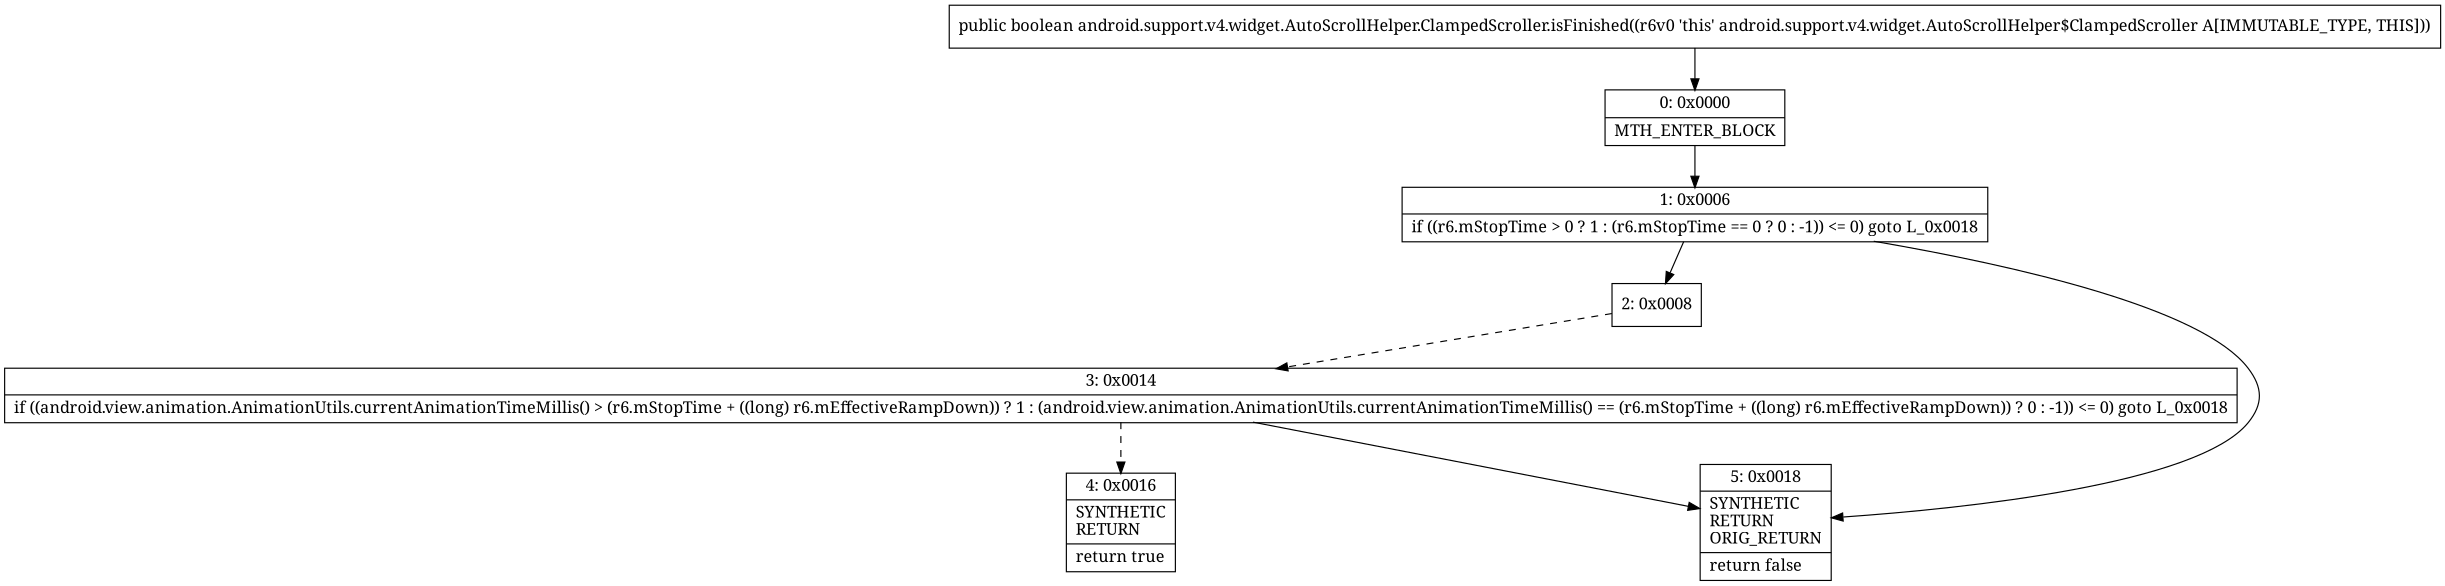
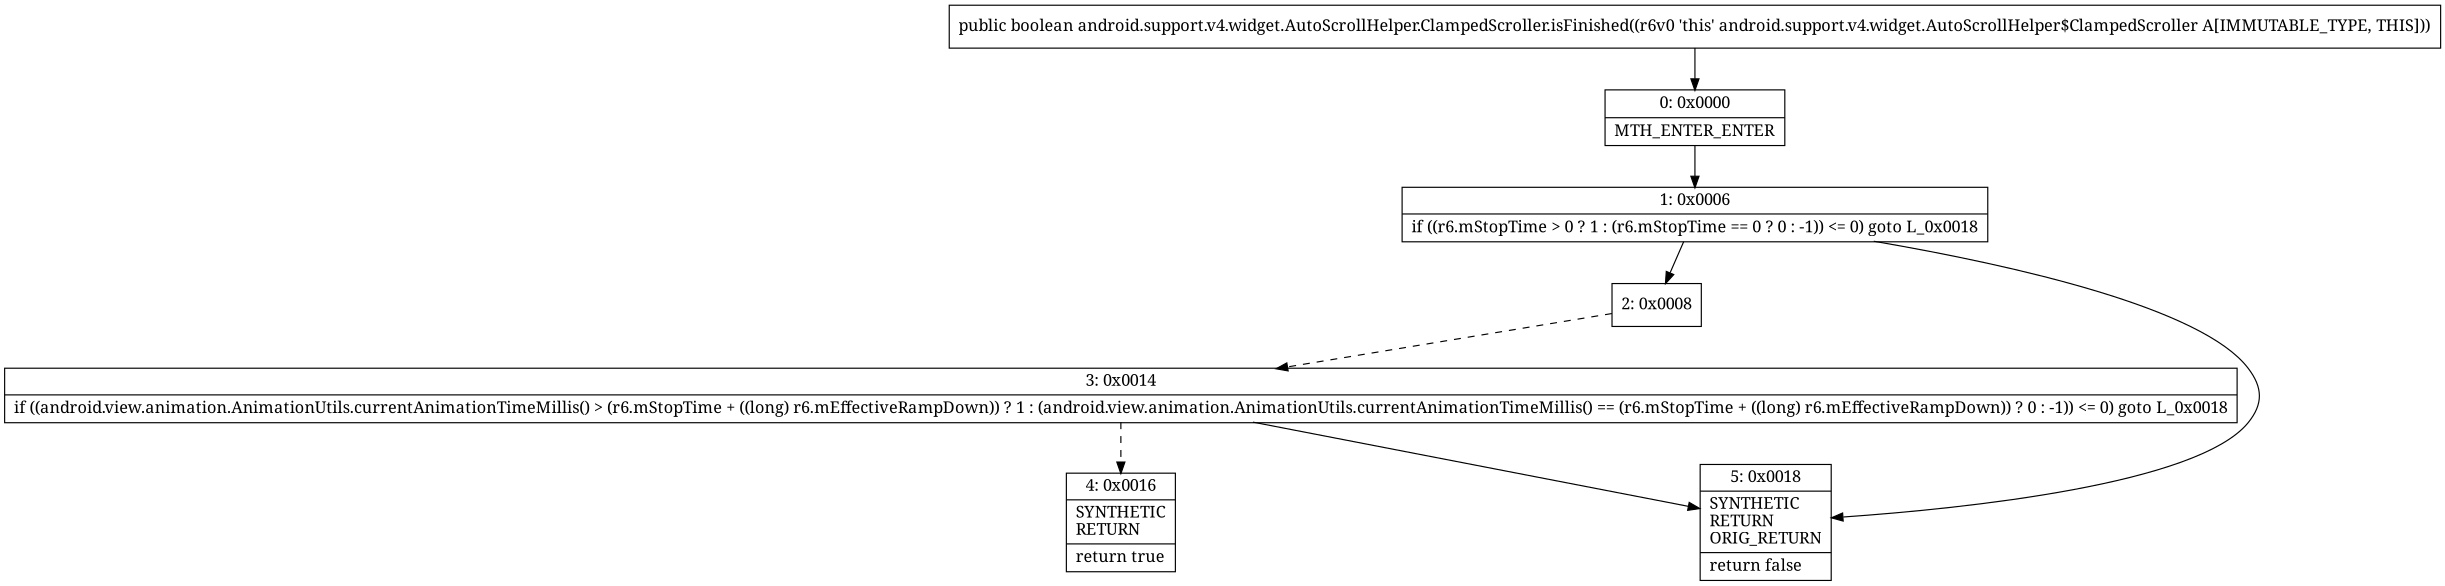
(1695, 131) -> (1695, 131)
